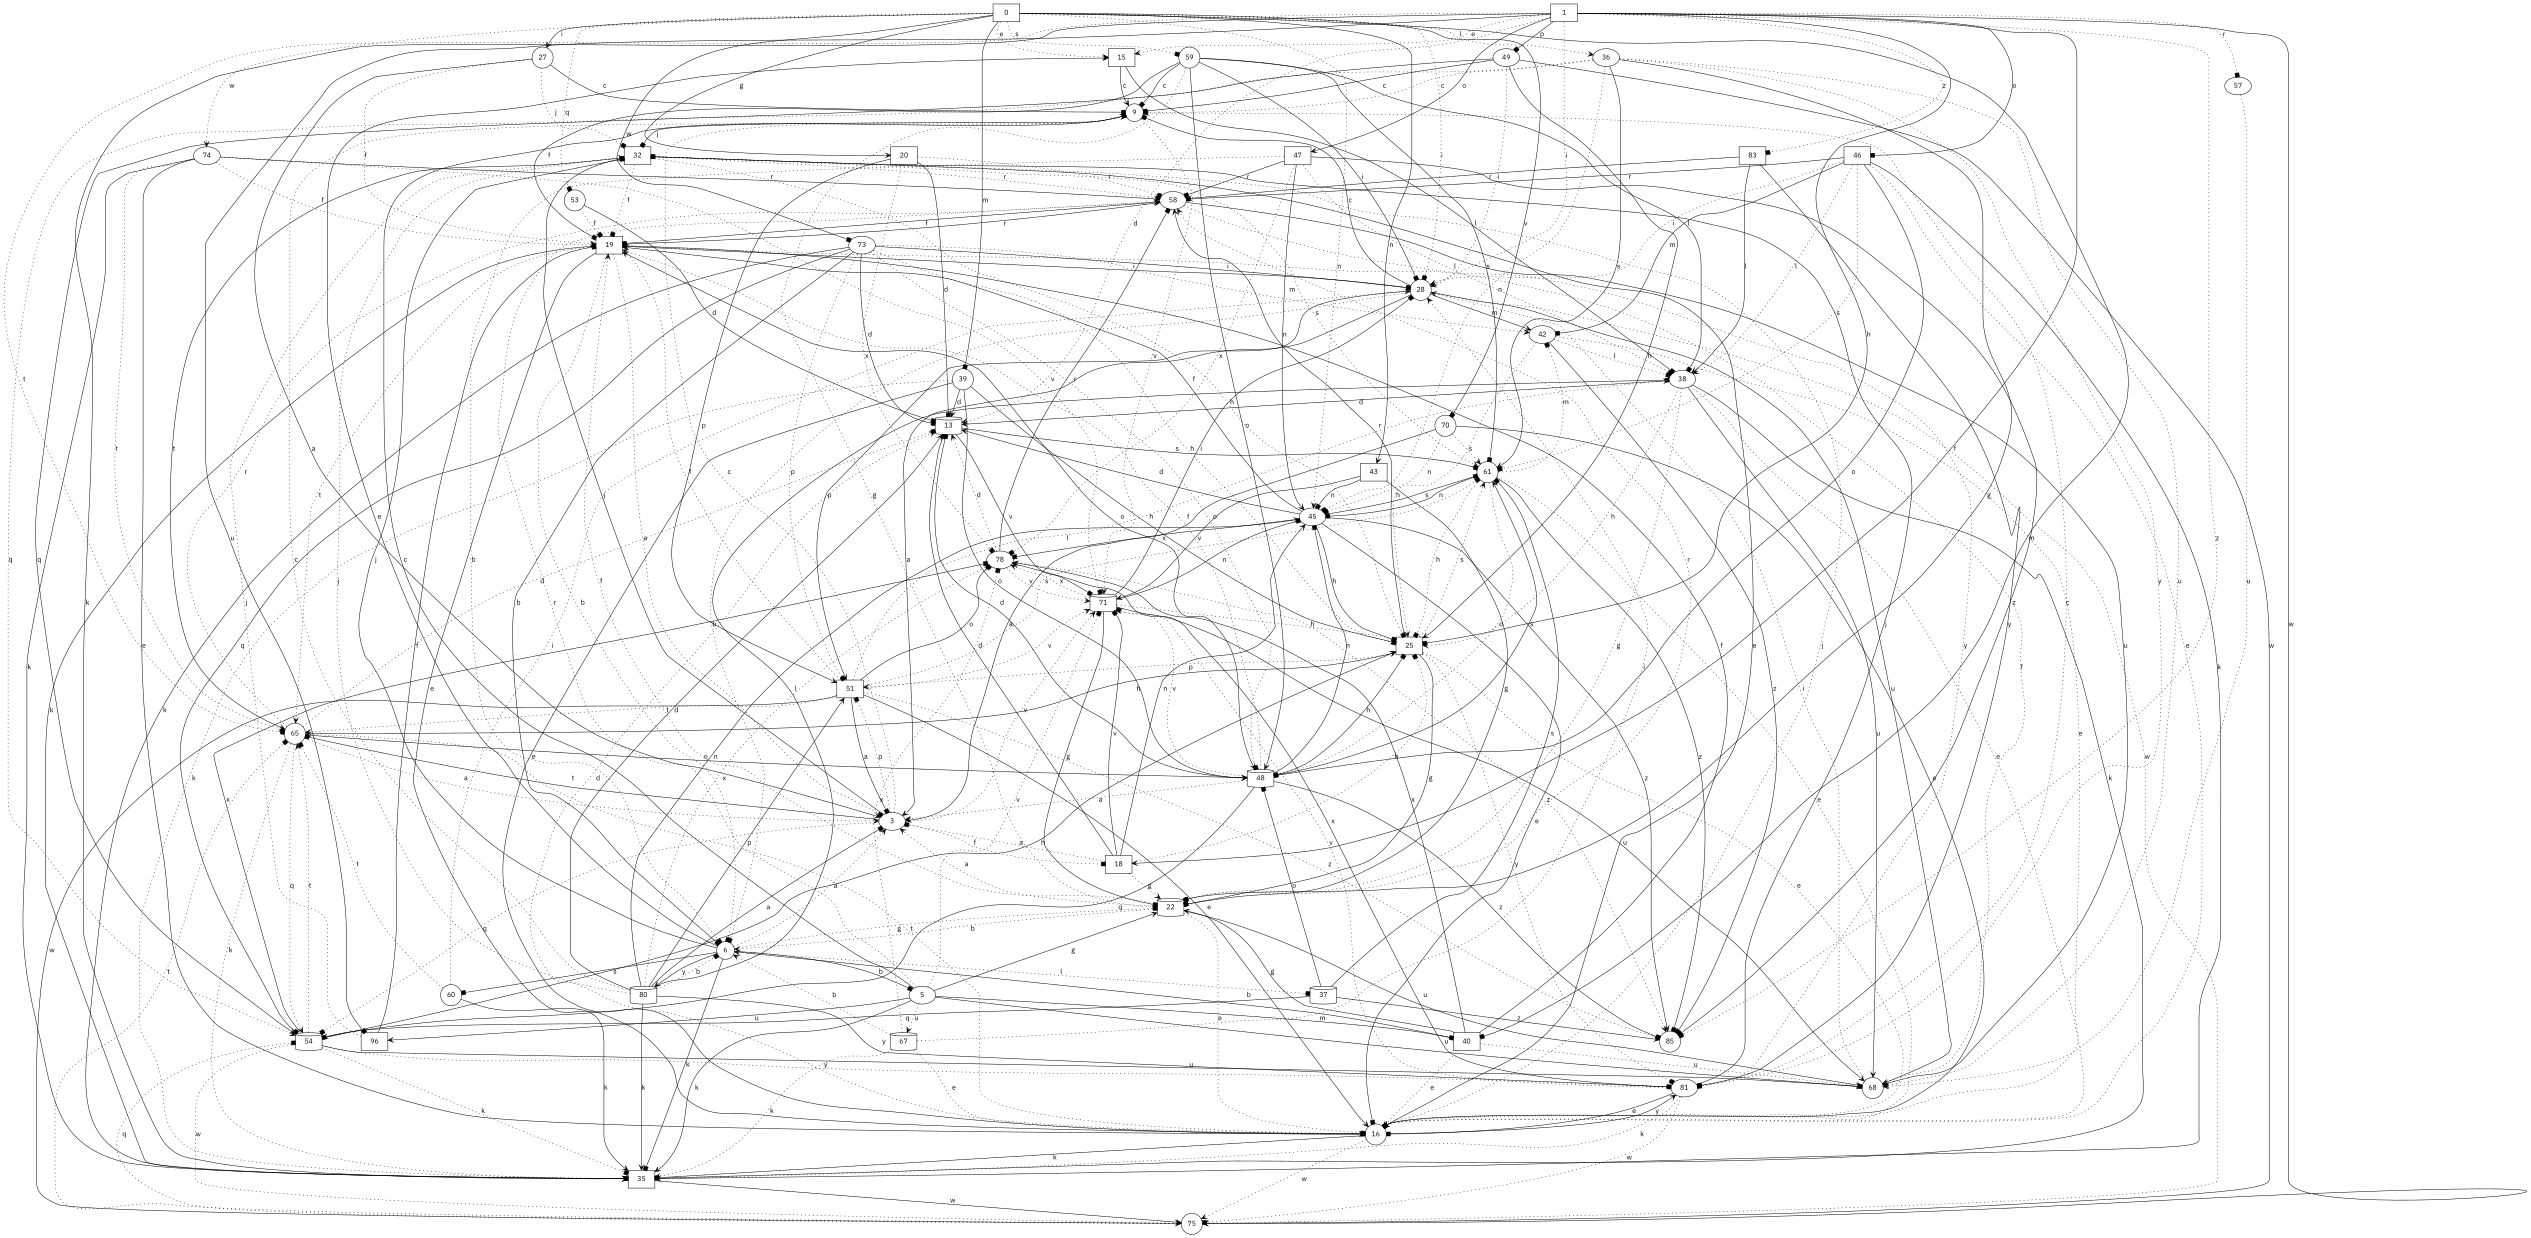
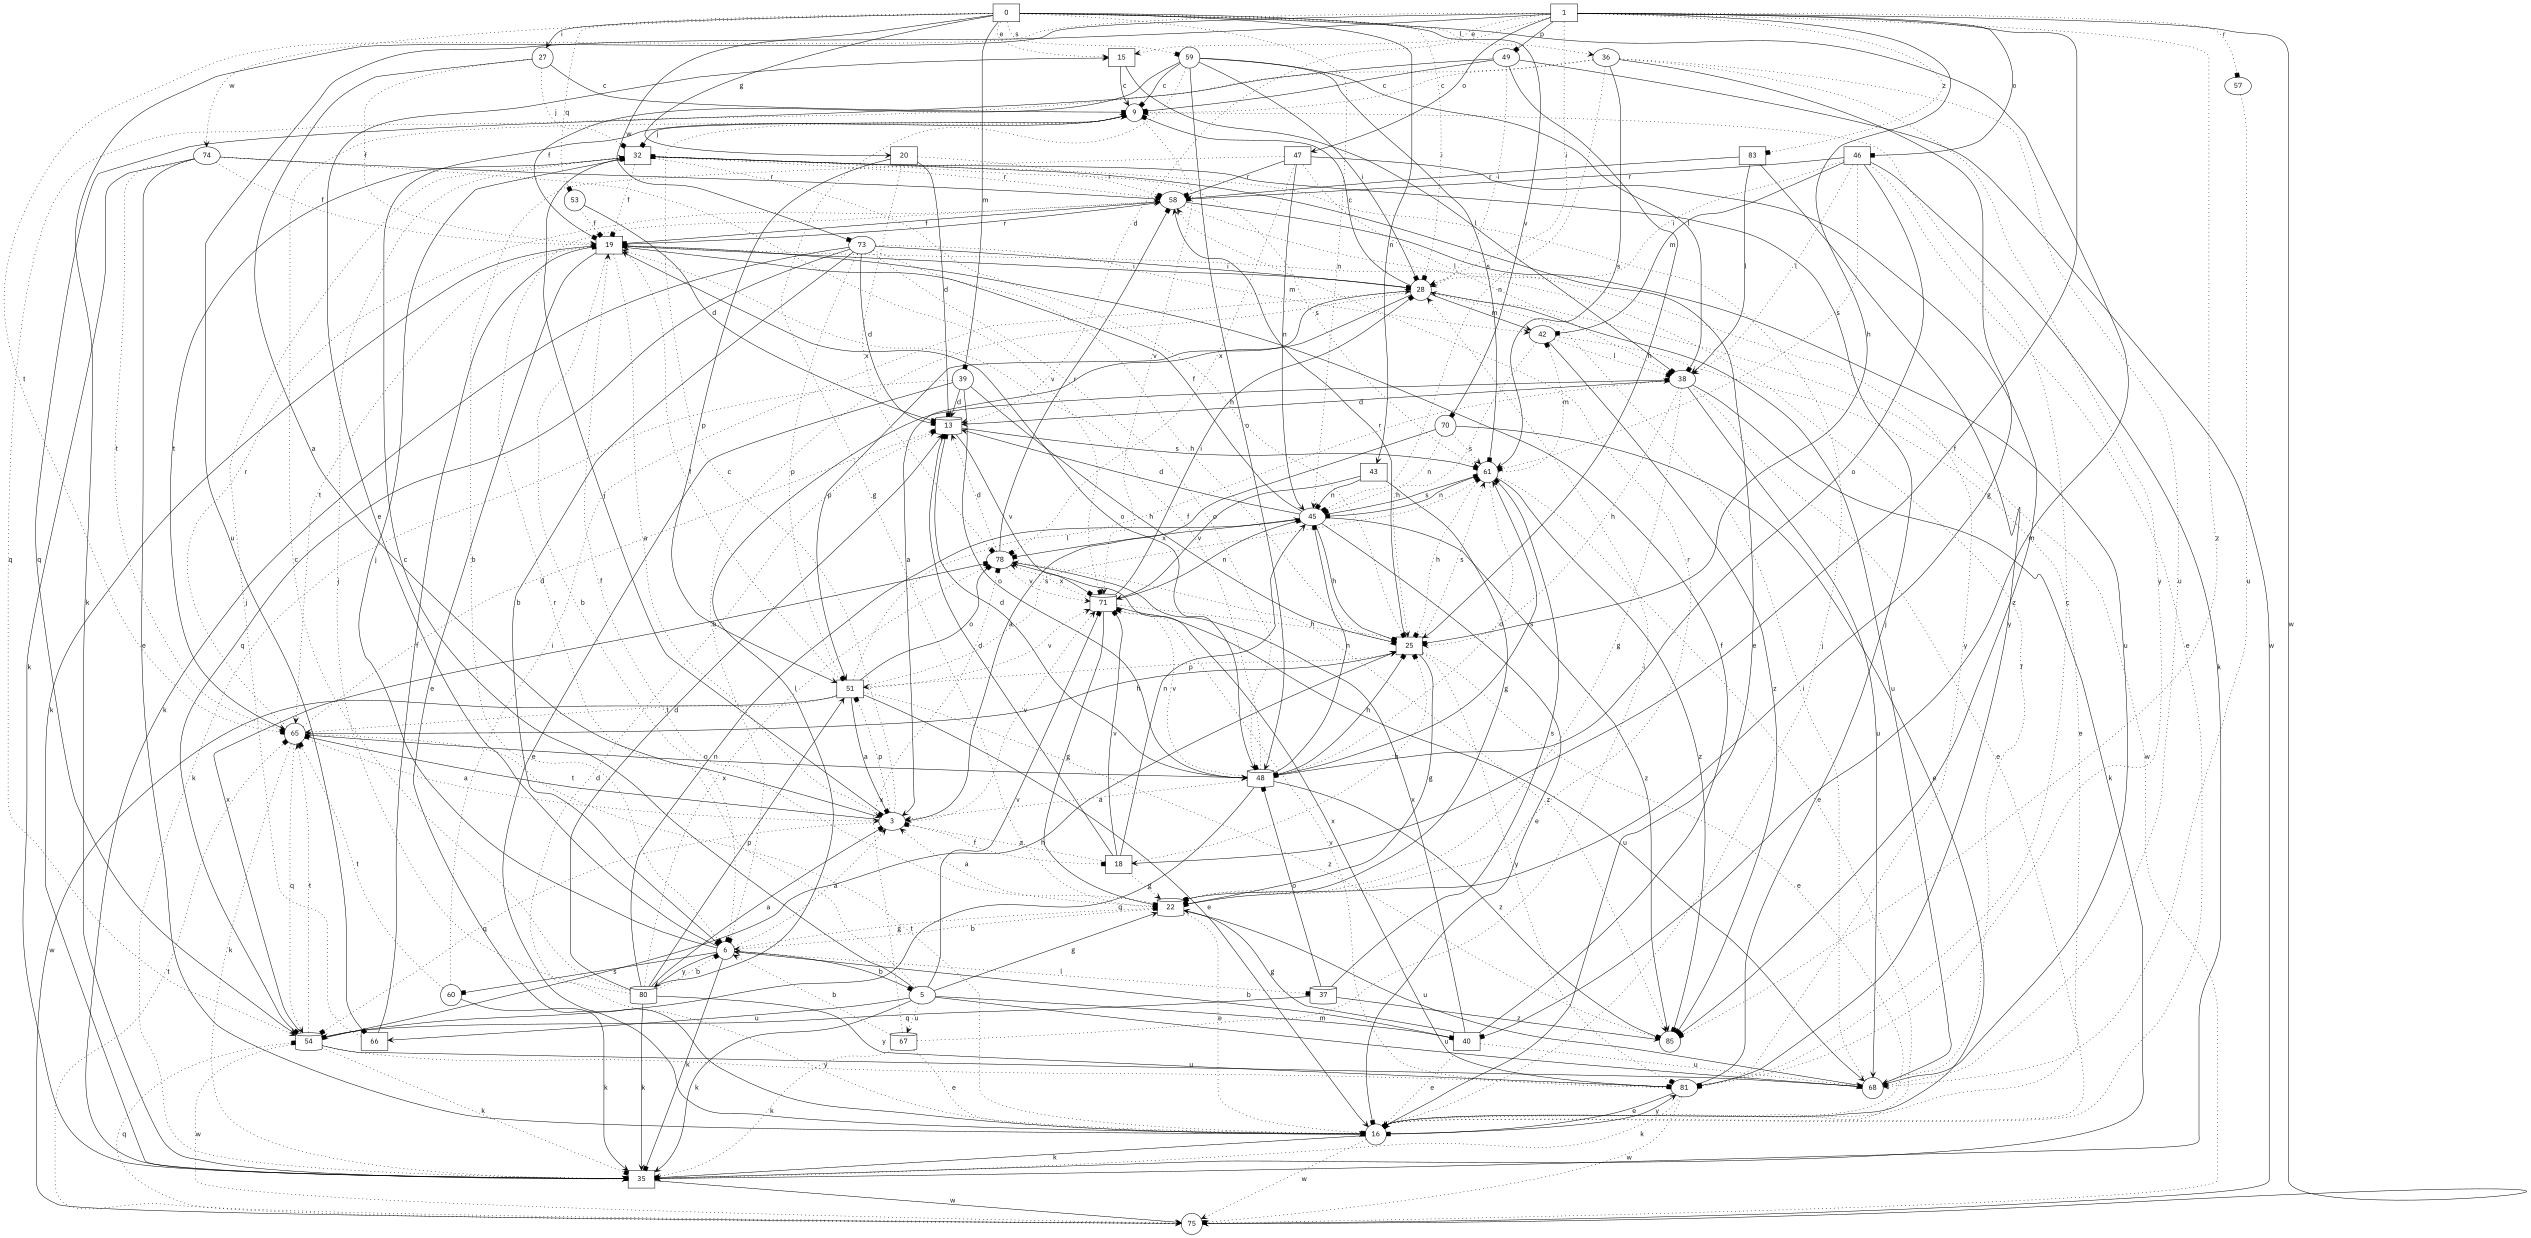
(1002, 824) -> (1002, 824)
(375, 1042) -> (375, 1042)
